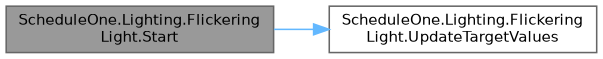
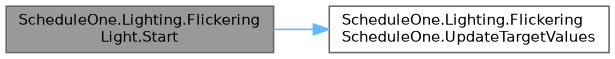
(463, 29) -> (469, 29)
